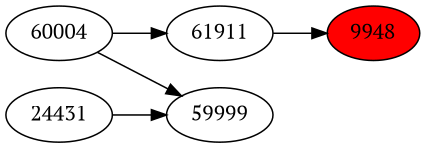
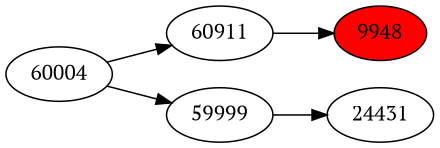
(220, 33) -> (220, 33)
(132, 115) -> (292, 115)
